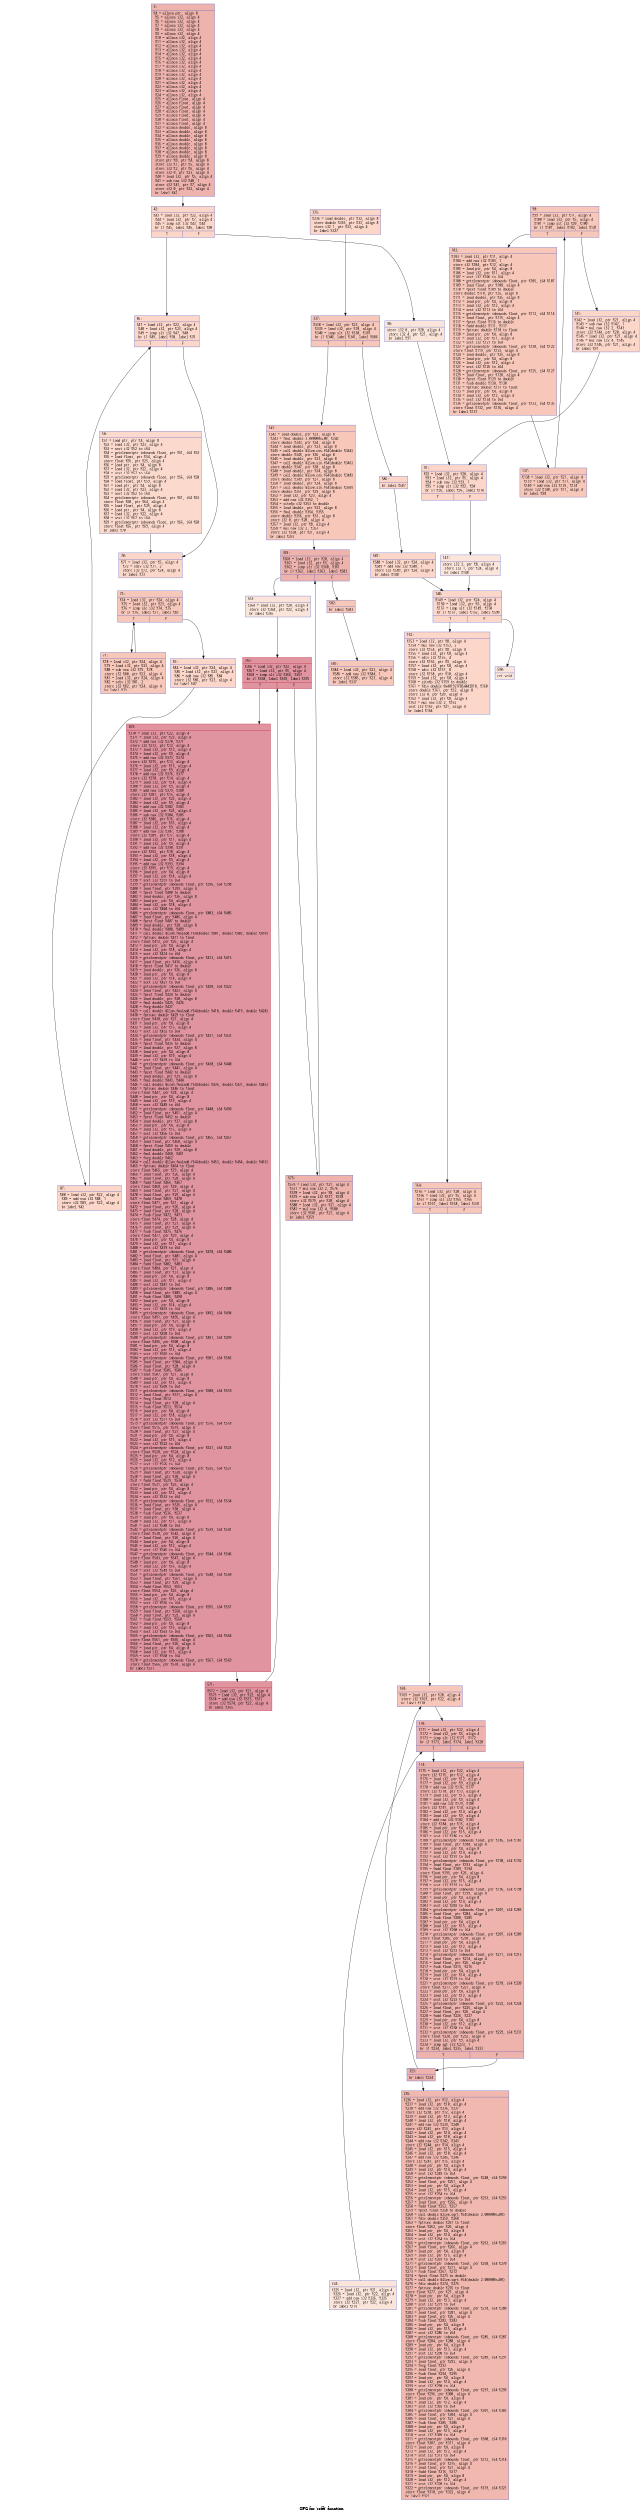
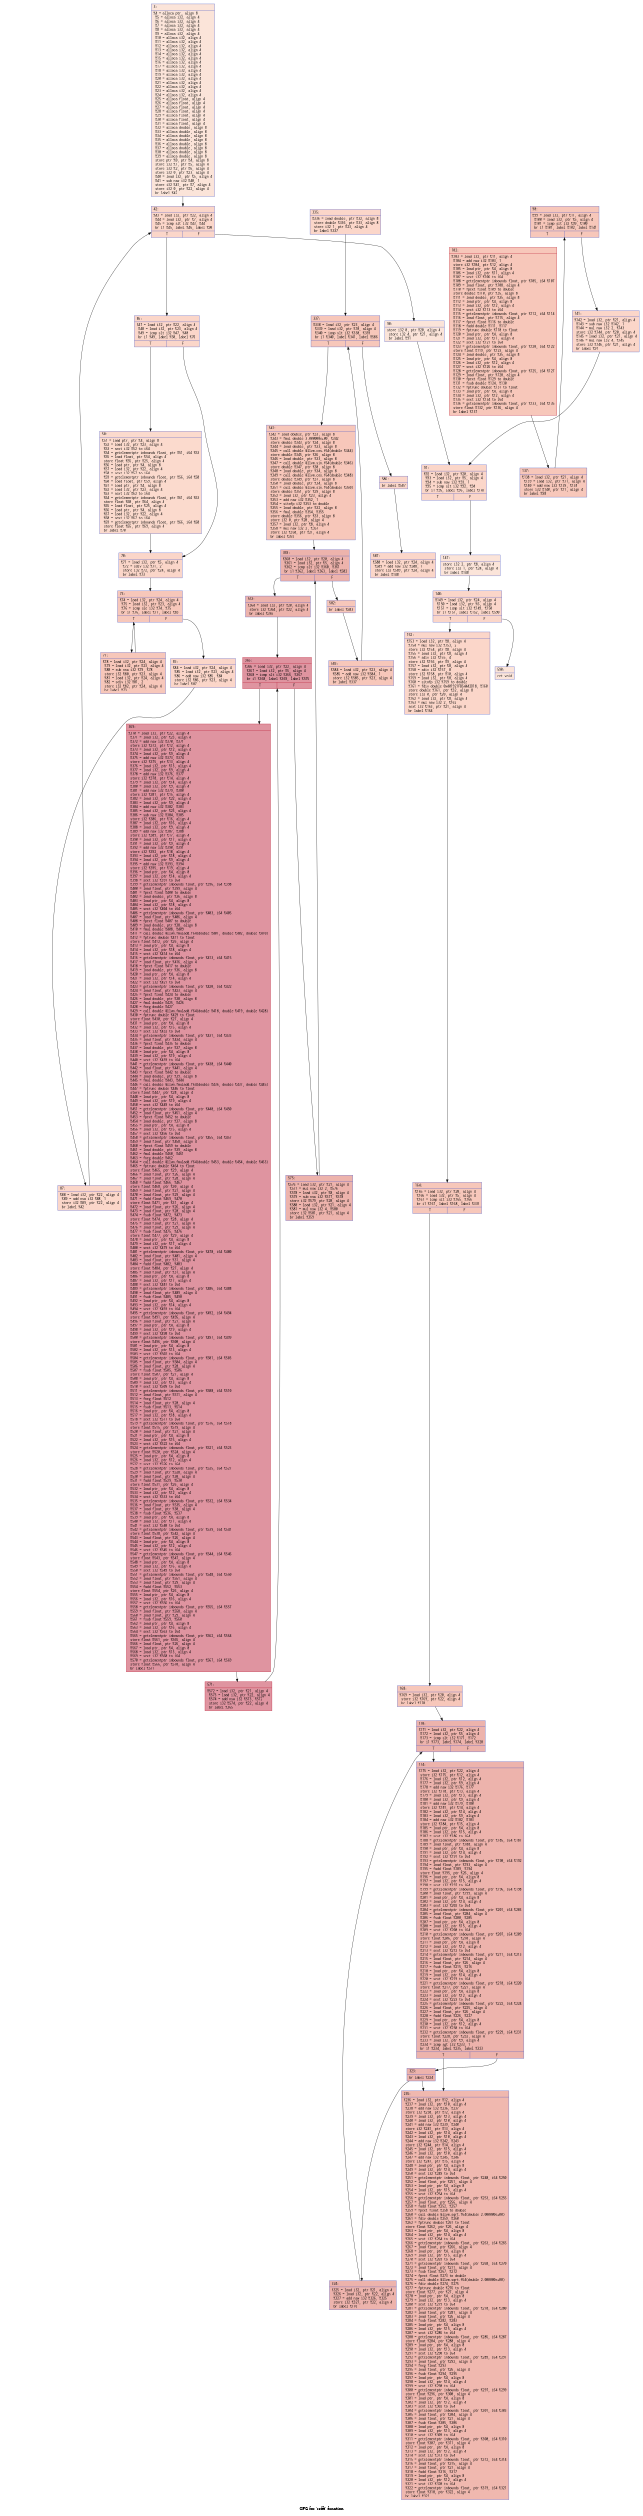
(183, 100) -> (183, 100)
(518, 237) -> none
(503, 331) -> (503, 331)
none -> (361, 505)
none -> (150, 583)
(432, 584) -> none
(278, 607) -> (278, 607)
(92, 758) -> (82, 699)
(385, 1888) -> (369, 2175)
(363, 2295) -> (363, 2295)
